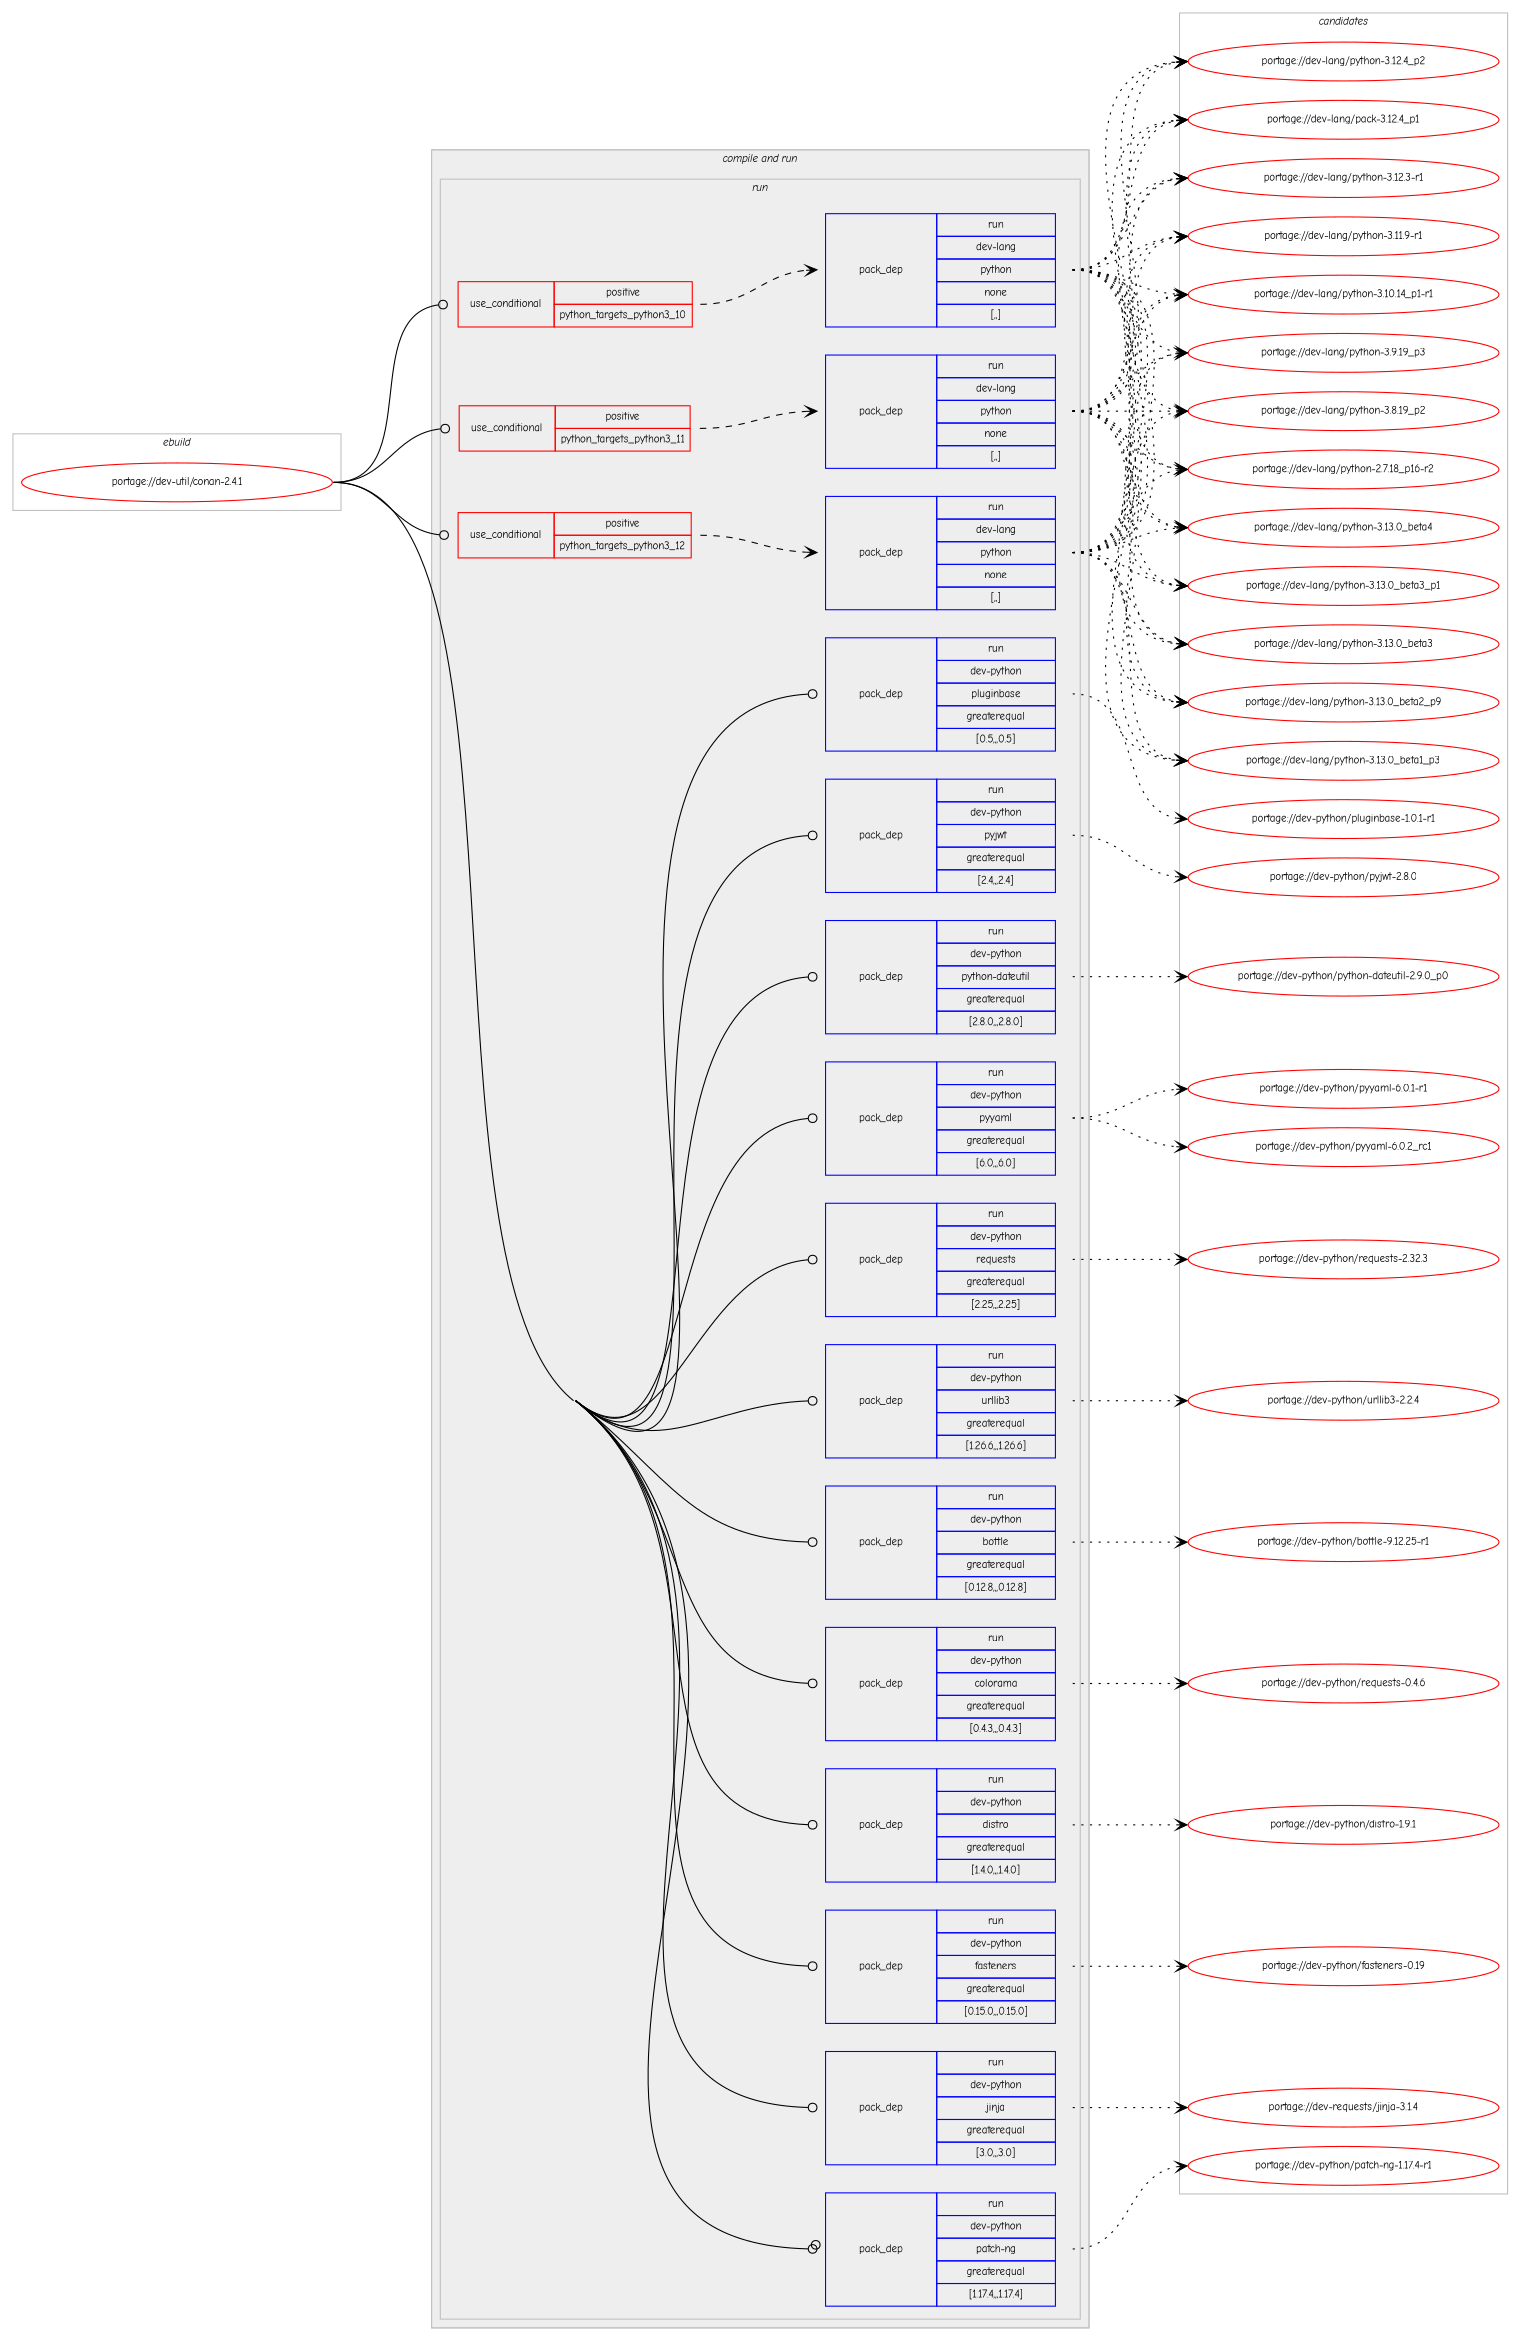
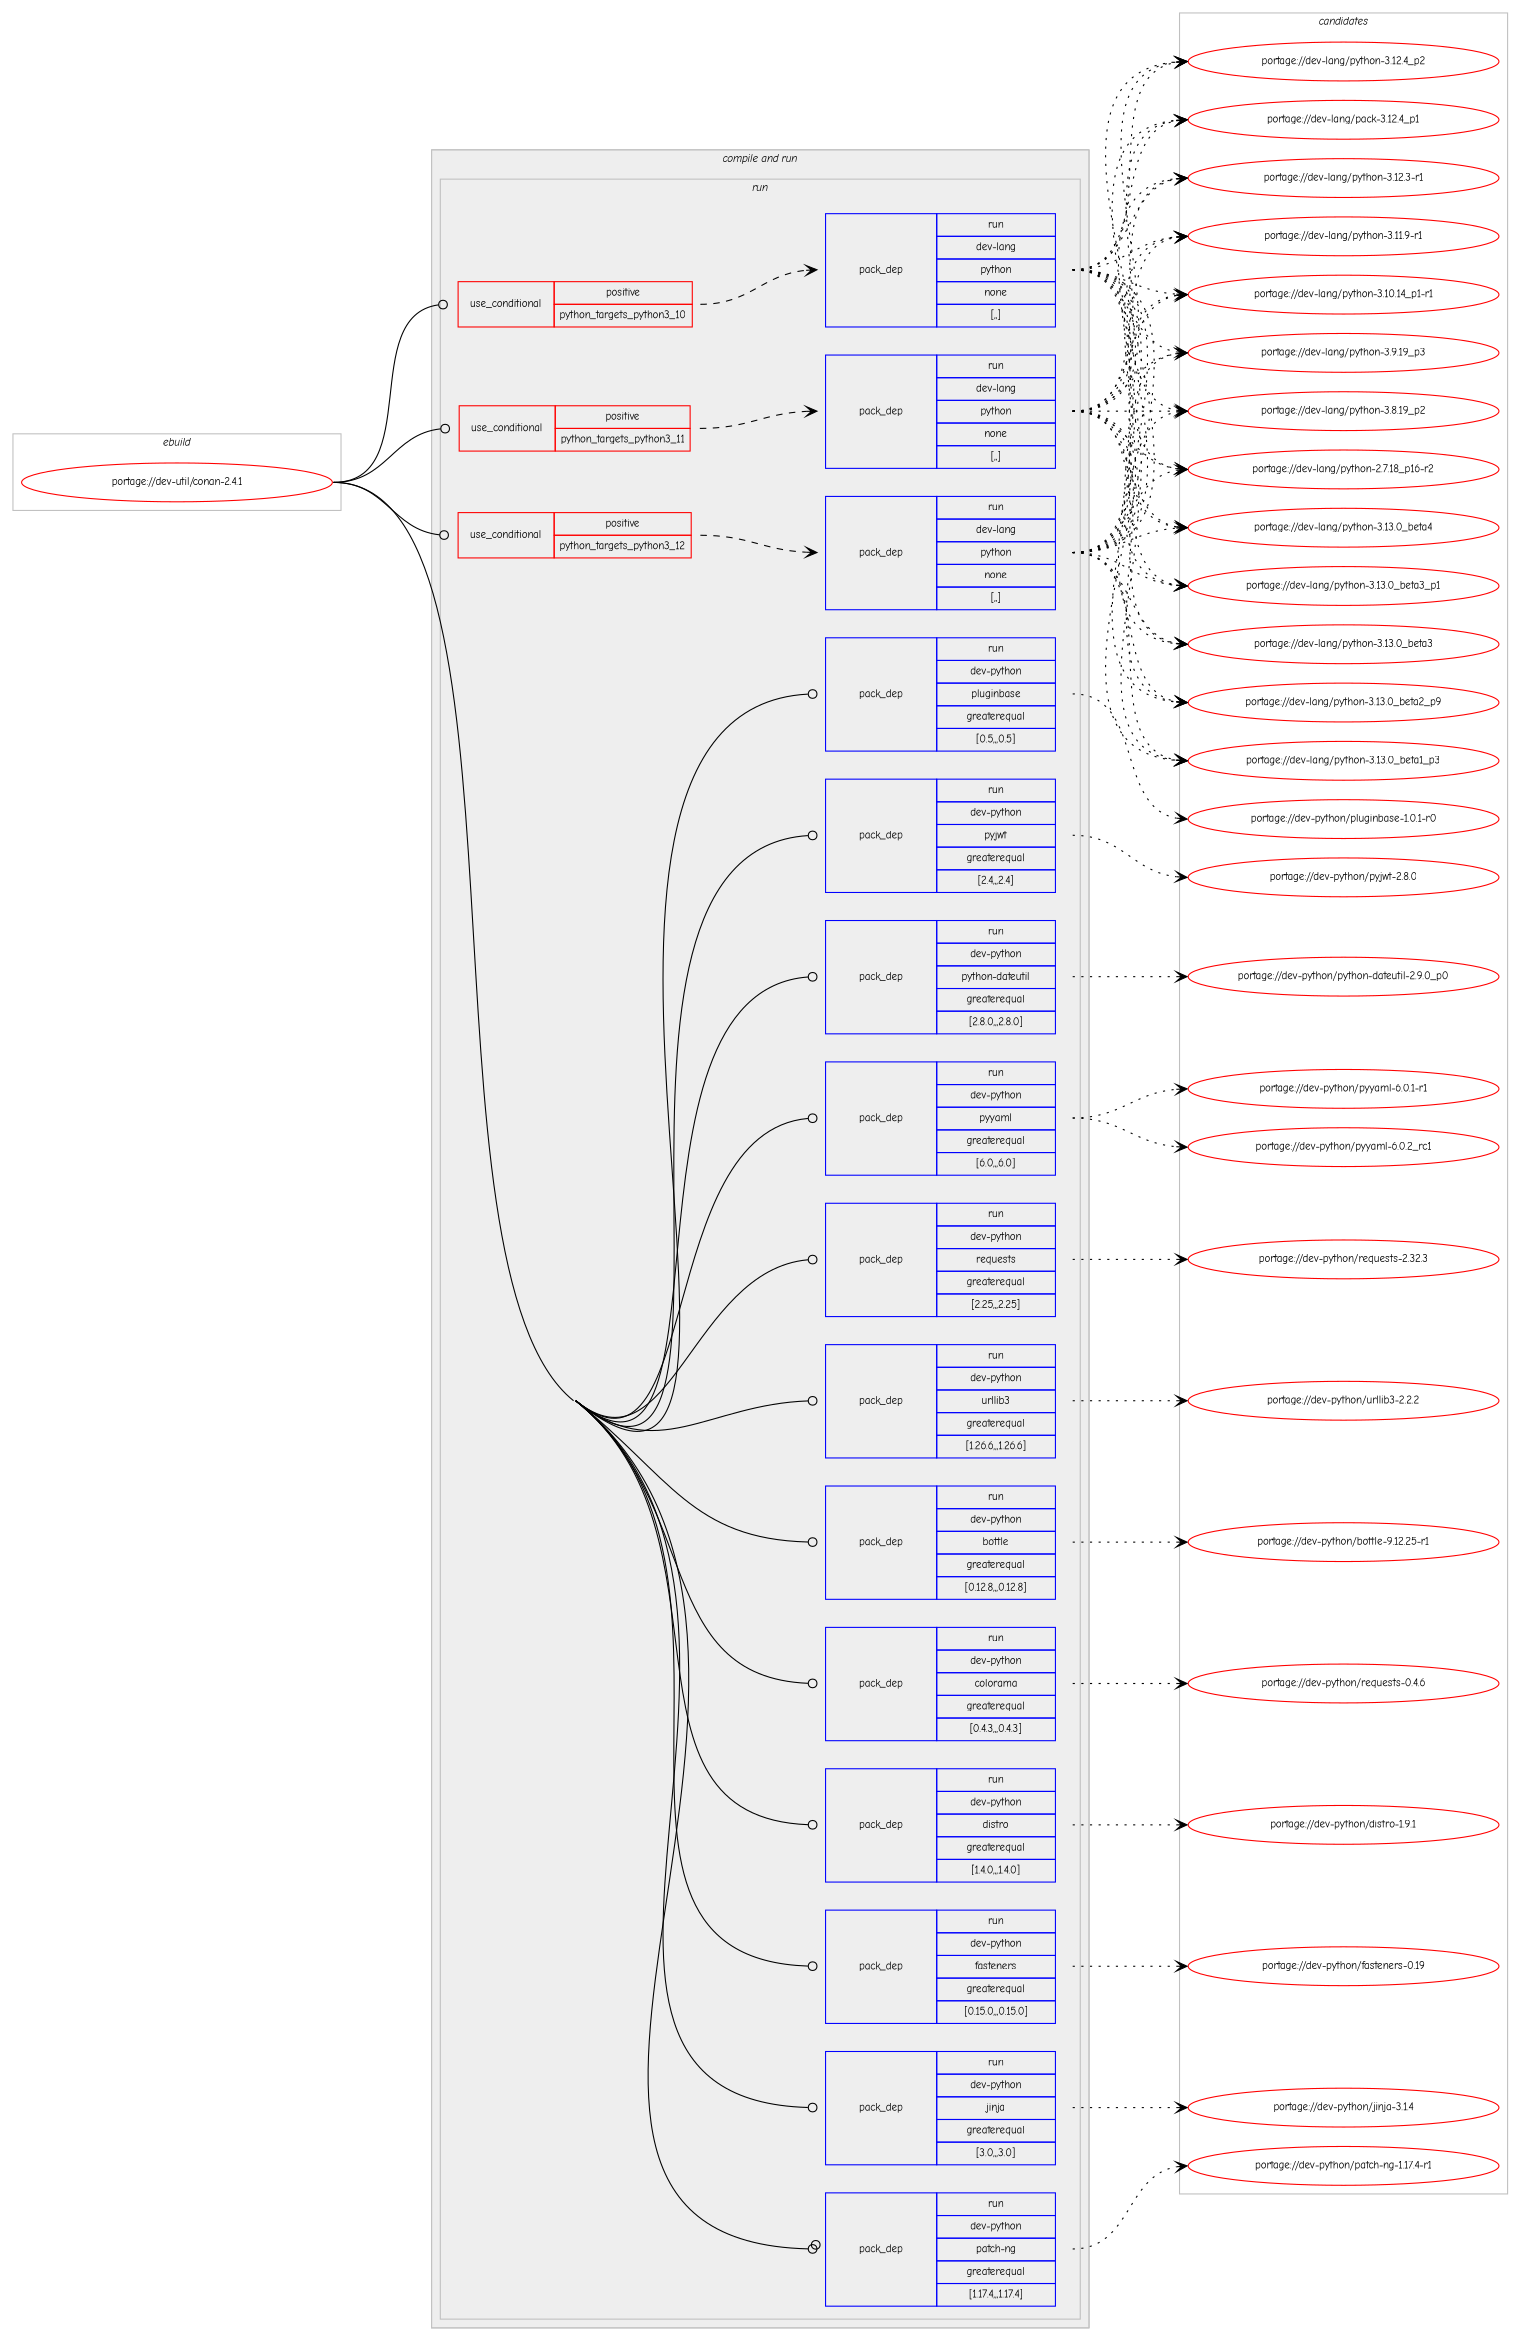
(1344, 819) -> (1344, 819)
(1344, 1401) -> (1344, 1401)
(1344, 2108) -> (1344, 2108)
